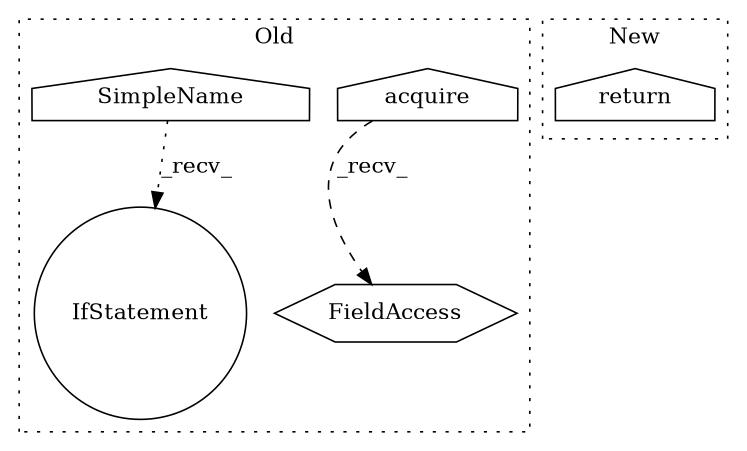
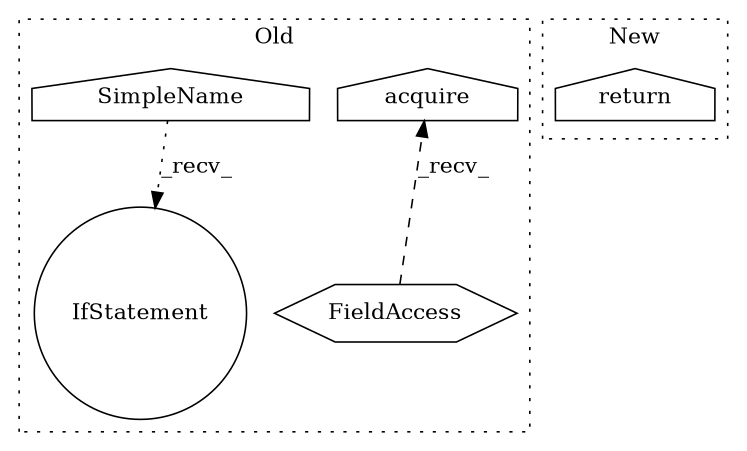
(329, 191) -> (411, 210)
